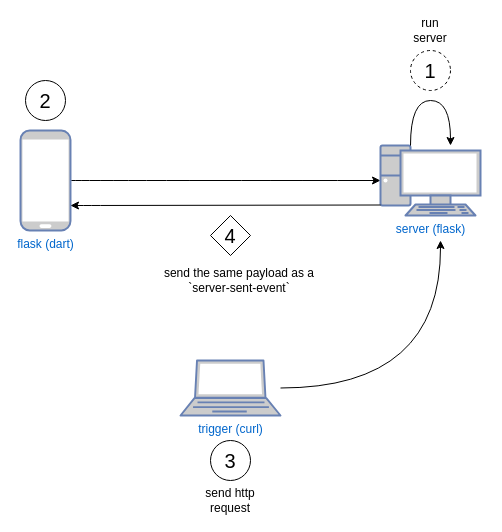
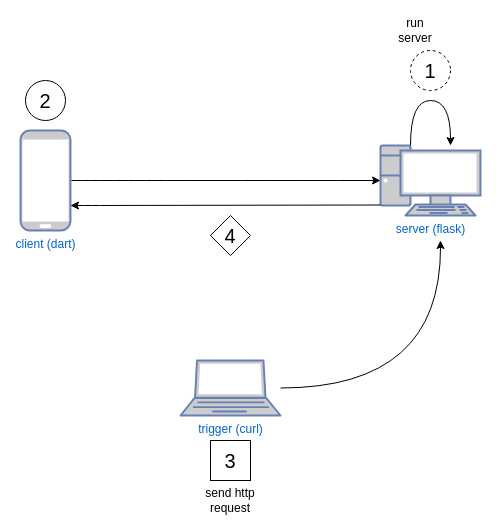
(431, 31) -> (416, 31)
(46, 245) -> (46, 245)
(239, 281) -> none
(231, 461) -> (231, 461)
